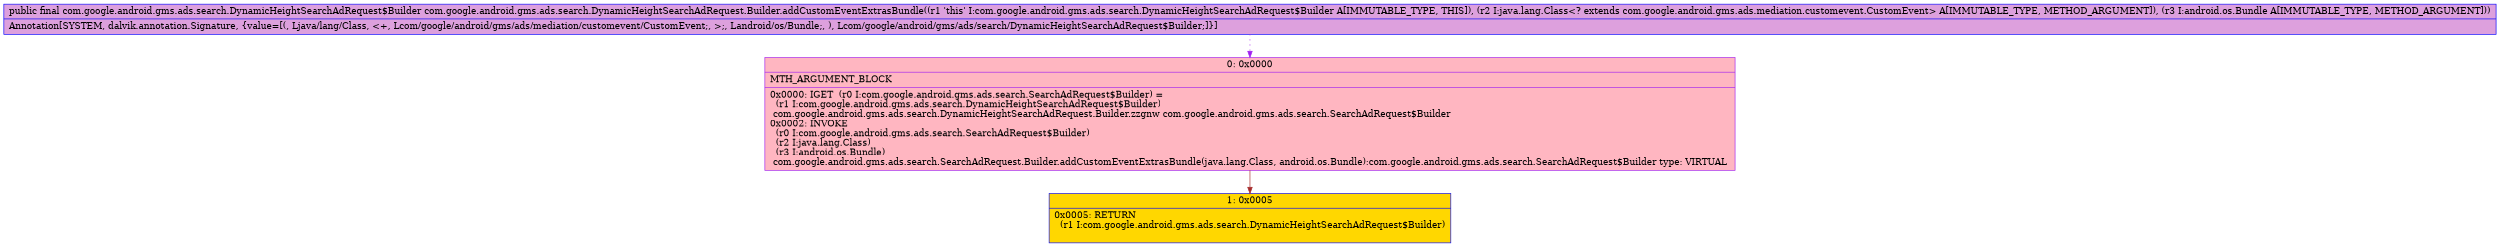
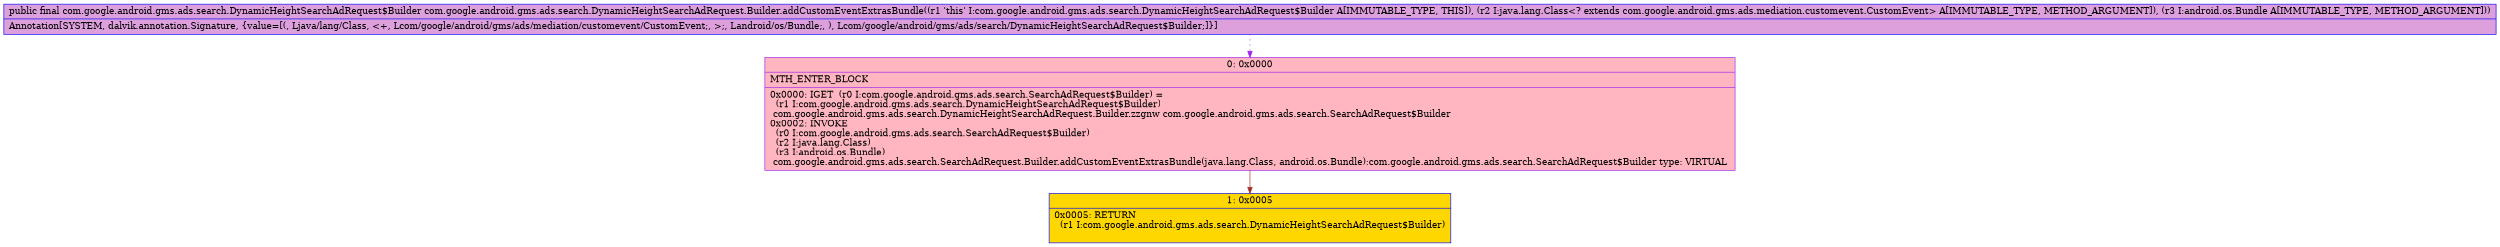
(831, 80) -> (819, 80)
